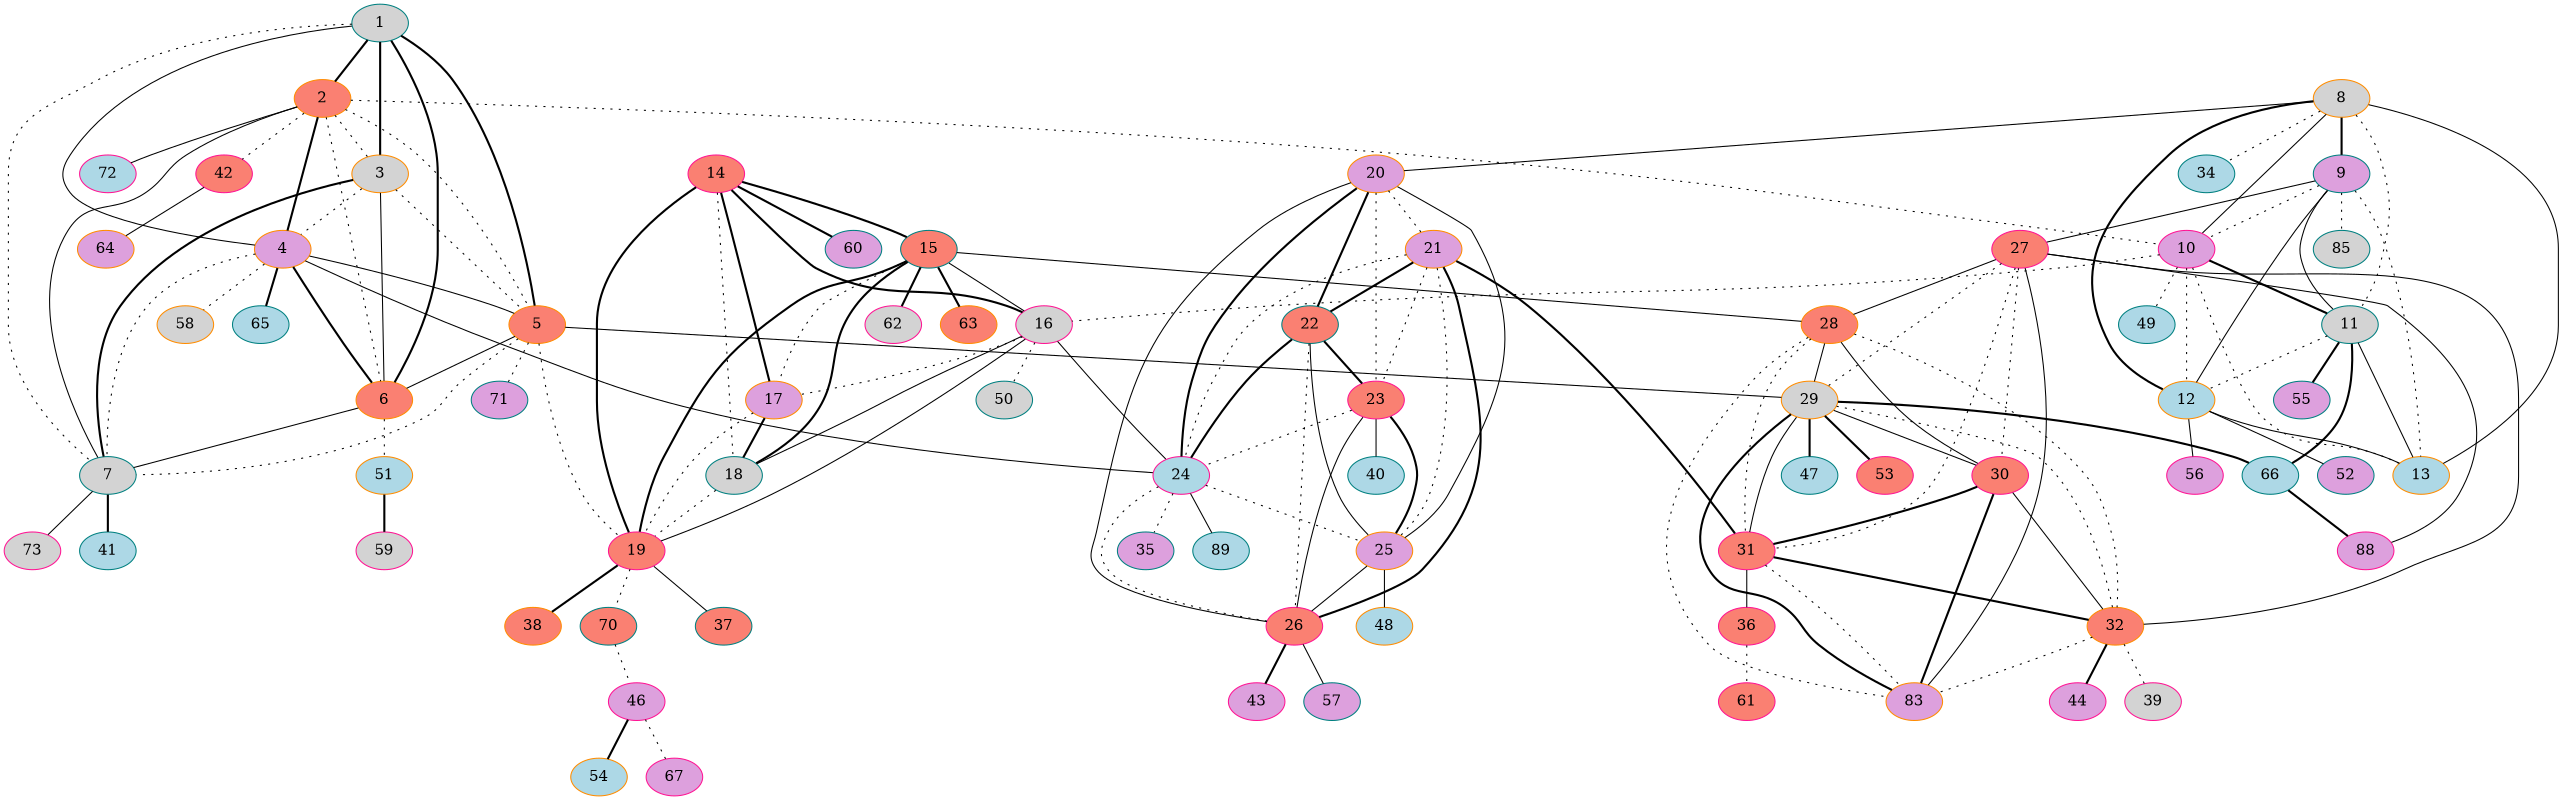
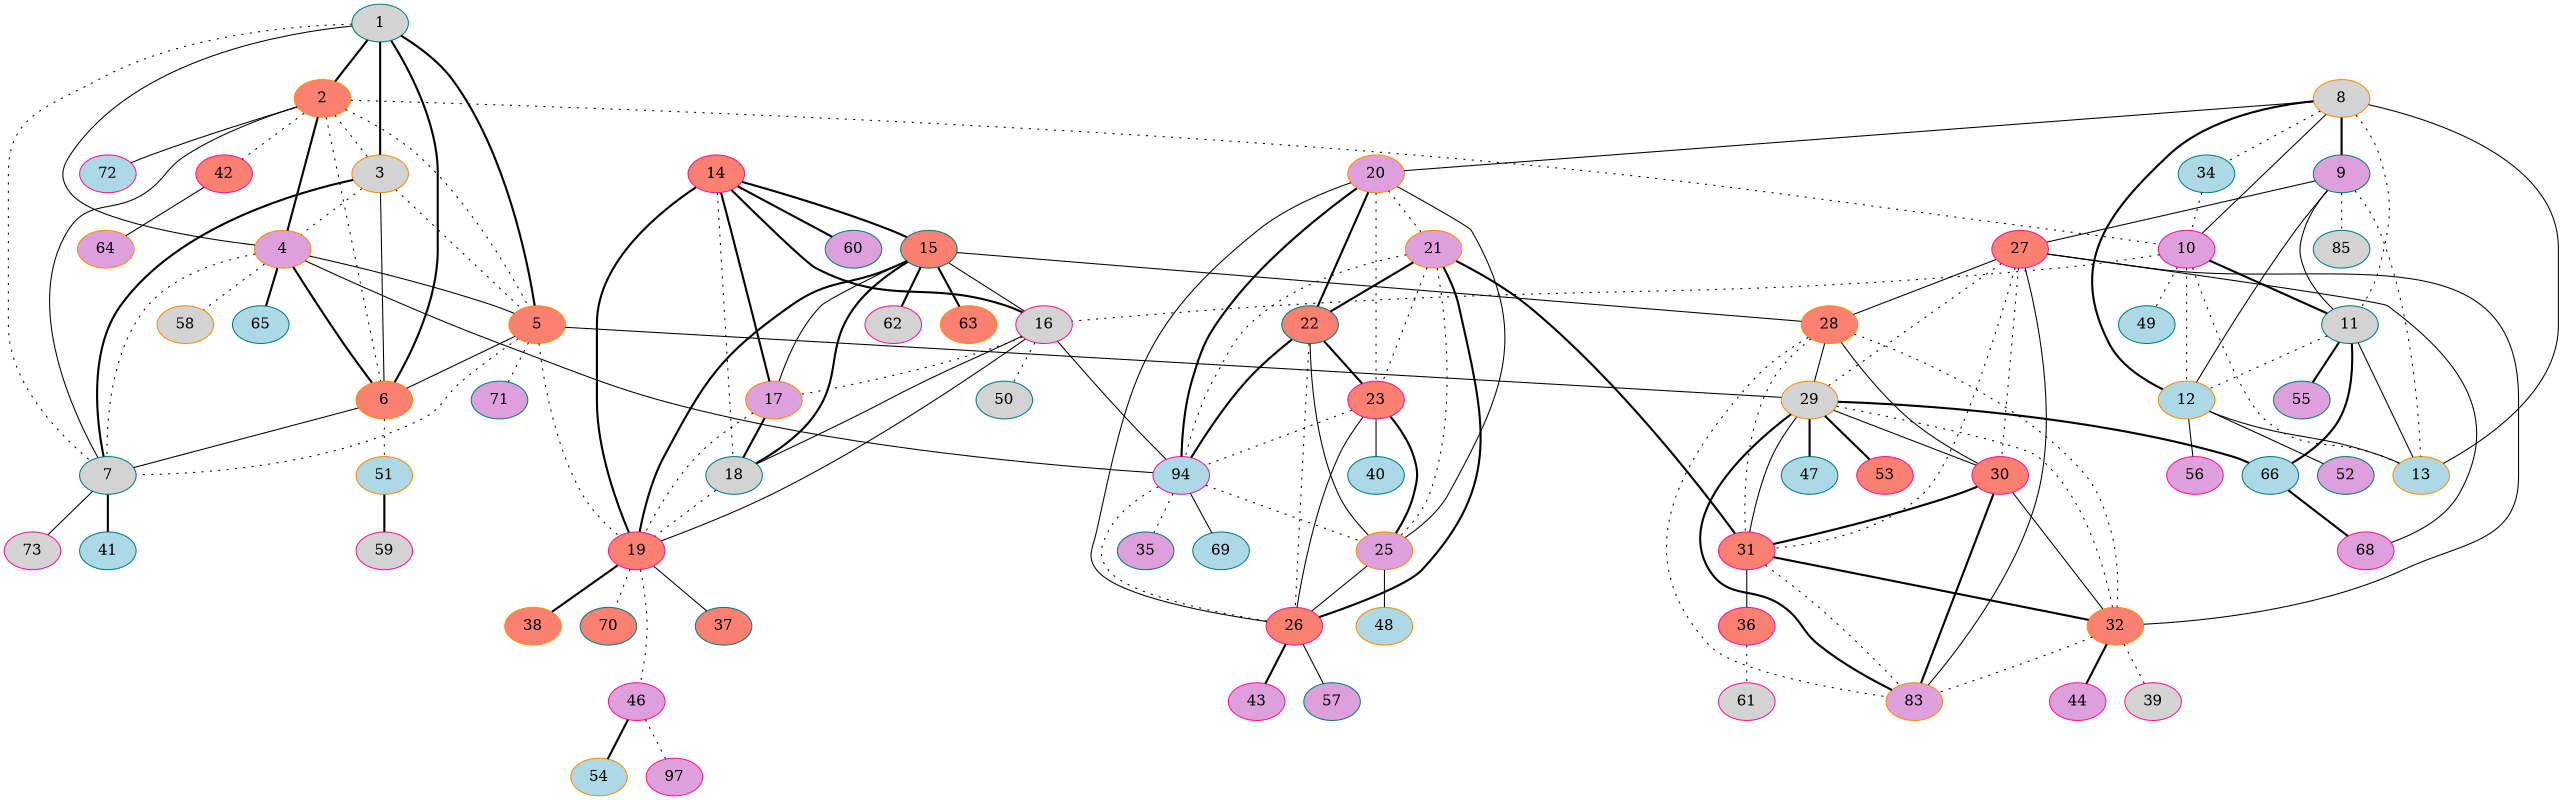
(2264, 212) -> (2195, 215)
(825, 303) -> (825, 303)
(1181, 475) -> (1181, 475)
(1221, 551) -> (1221, 551)
(2366, 551) -> (2366, 551)
(622, 664) -> (647, 626)
(1747, 702) -> (1747, 702)
(674, 777) -> (674, 777)
